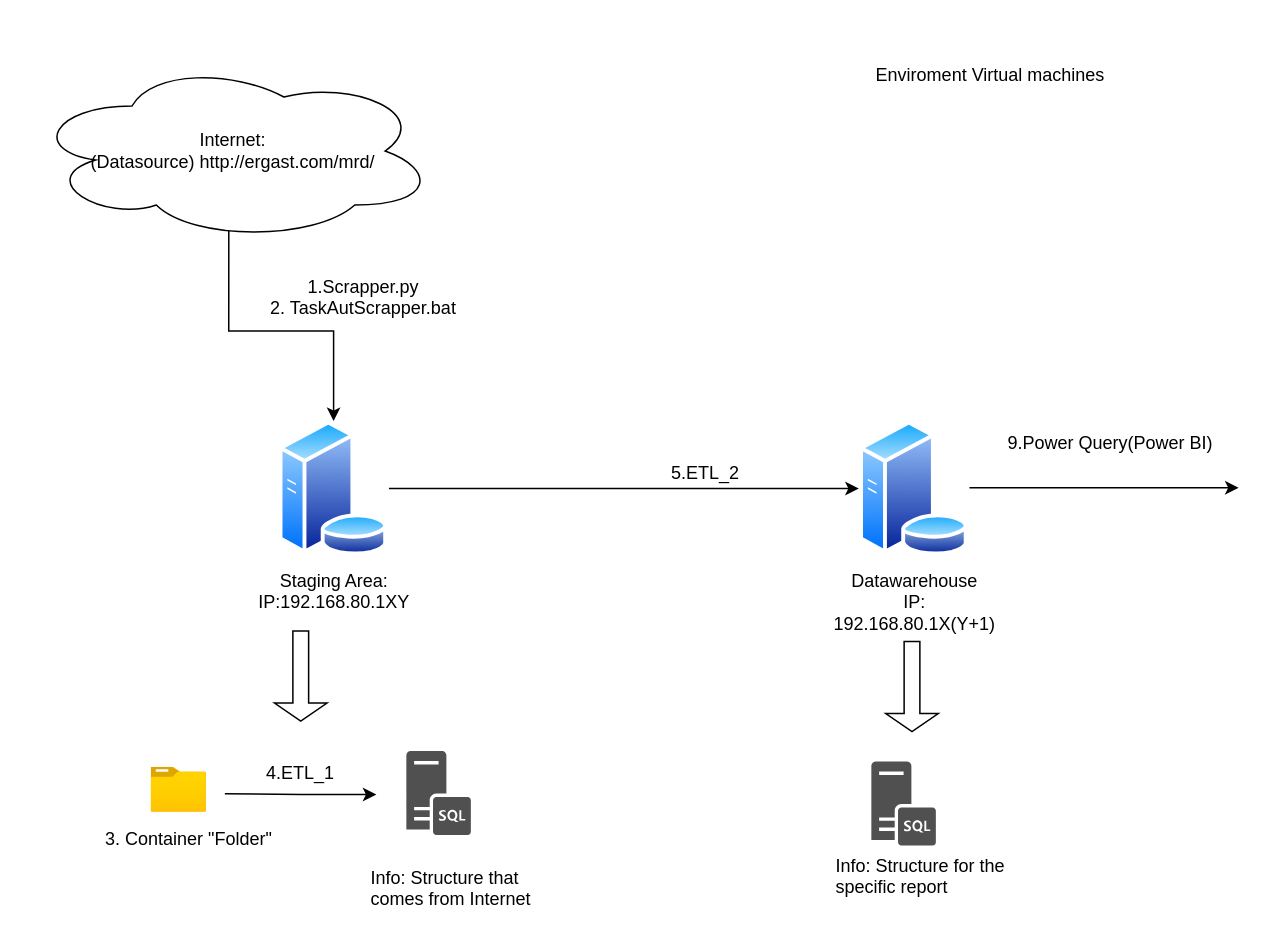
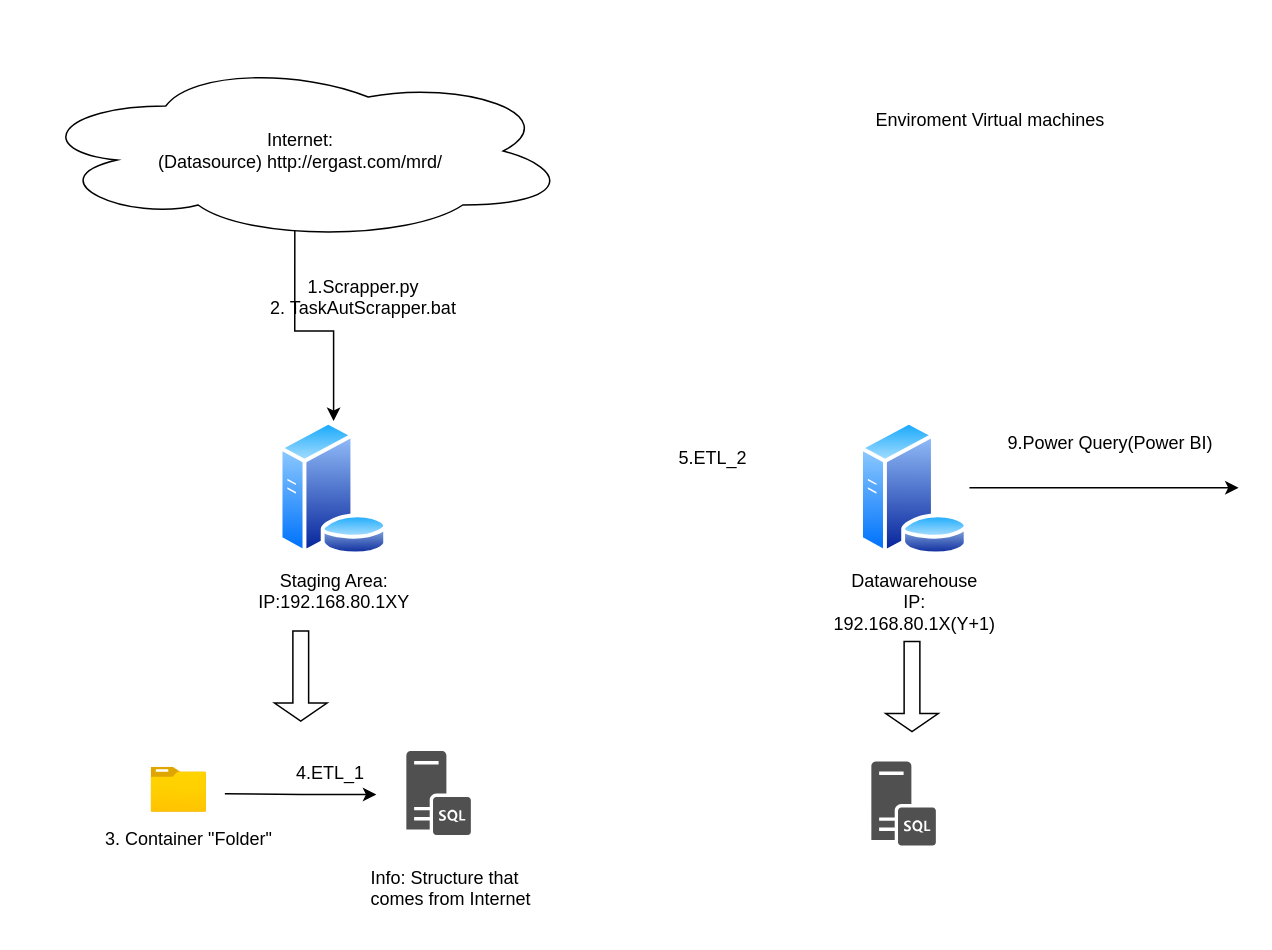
(991, 76) -> (991, 121)
(233, 151) -> (301, 151)
(706, 473) -> (713, 458)
(619, 488) -> none
(301, 773) -> (331, 773)
(921, 875) -> none
